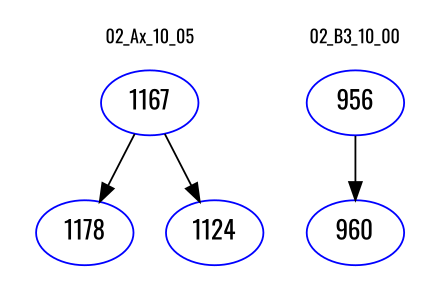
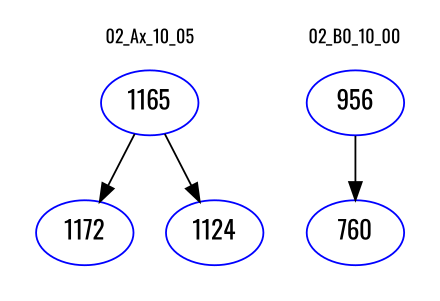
(355, 39) -> (355, 39)
(150, 103) -> (150, 103)
(85, 233) -> (85, 233)
(355, 233) -> (355, 233)
